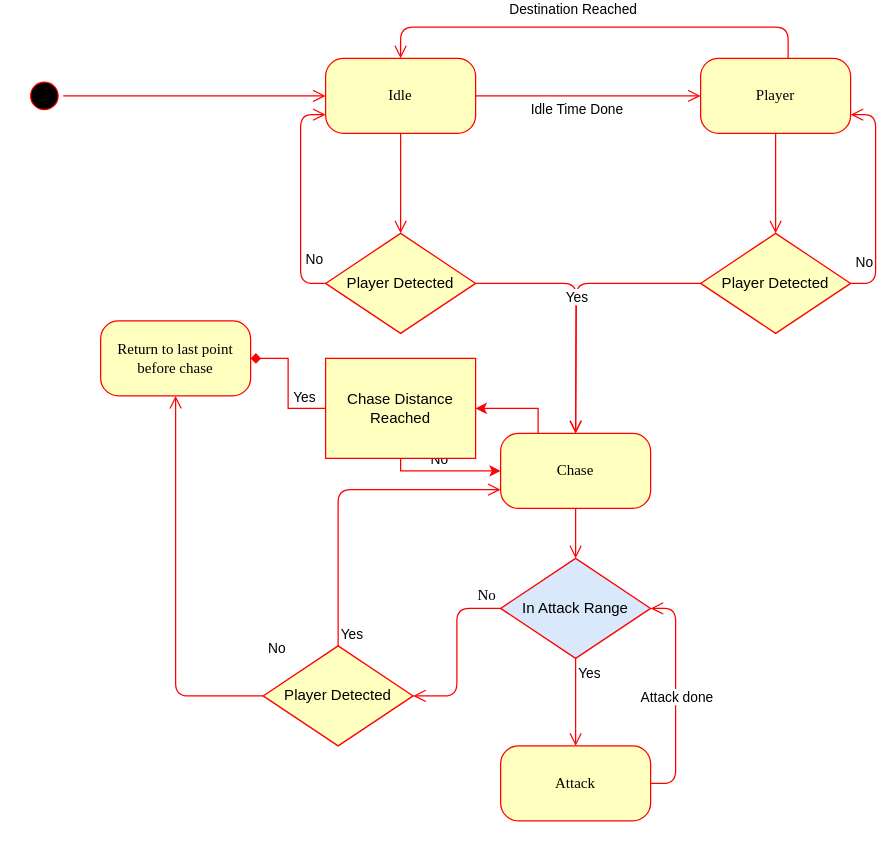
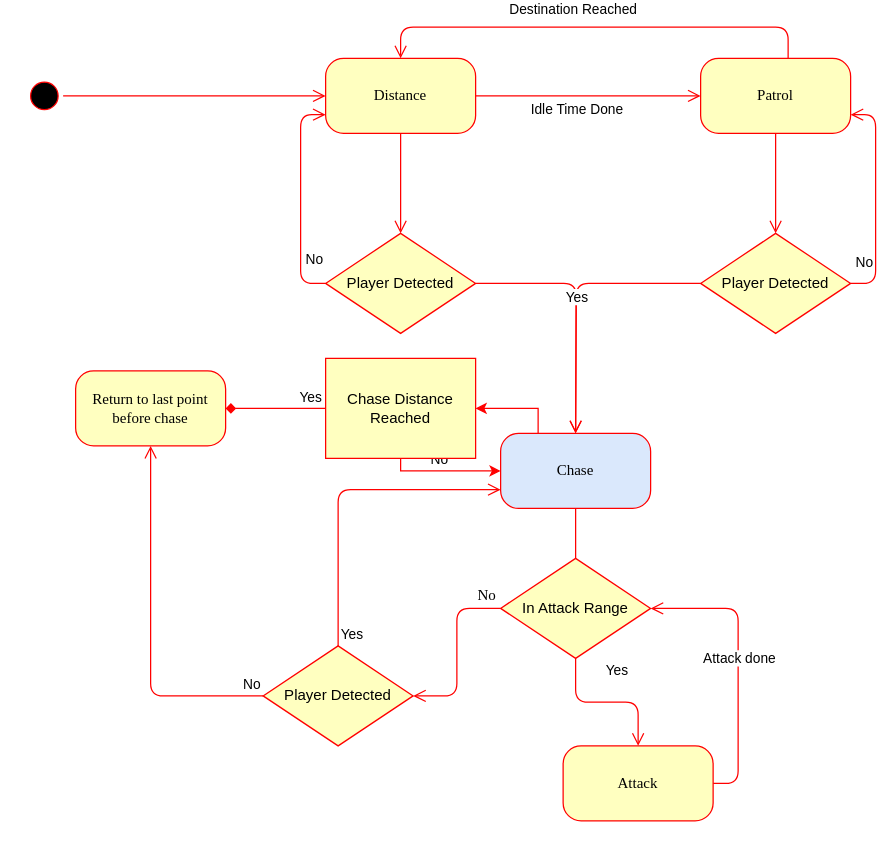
(401, 96) -> (401, 96)
(776, 96) -> (776, 96)
(176, 358) -> (151, 408)
(576, 471) -> (576, 471)
(576, 551) -> (576, 552)
(576, 608) -> (576, 608)
(576, 783) -> (638, 783)
